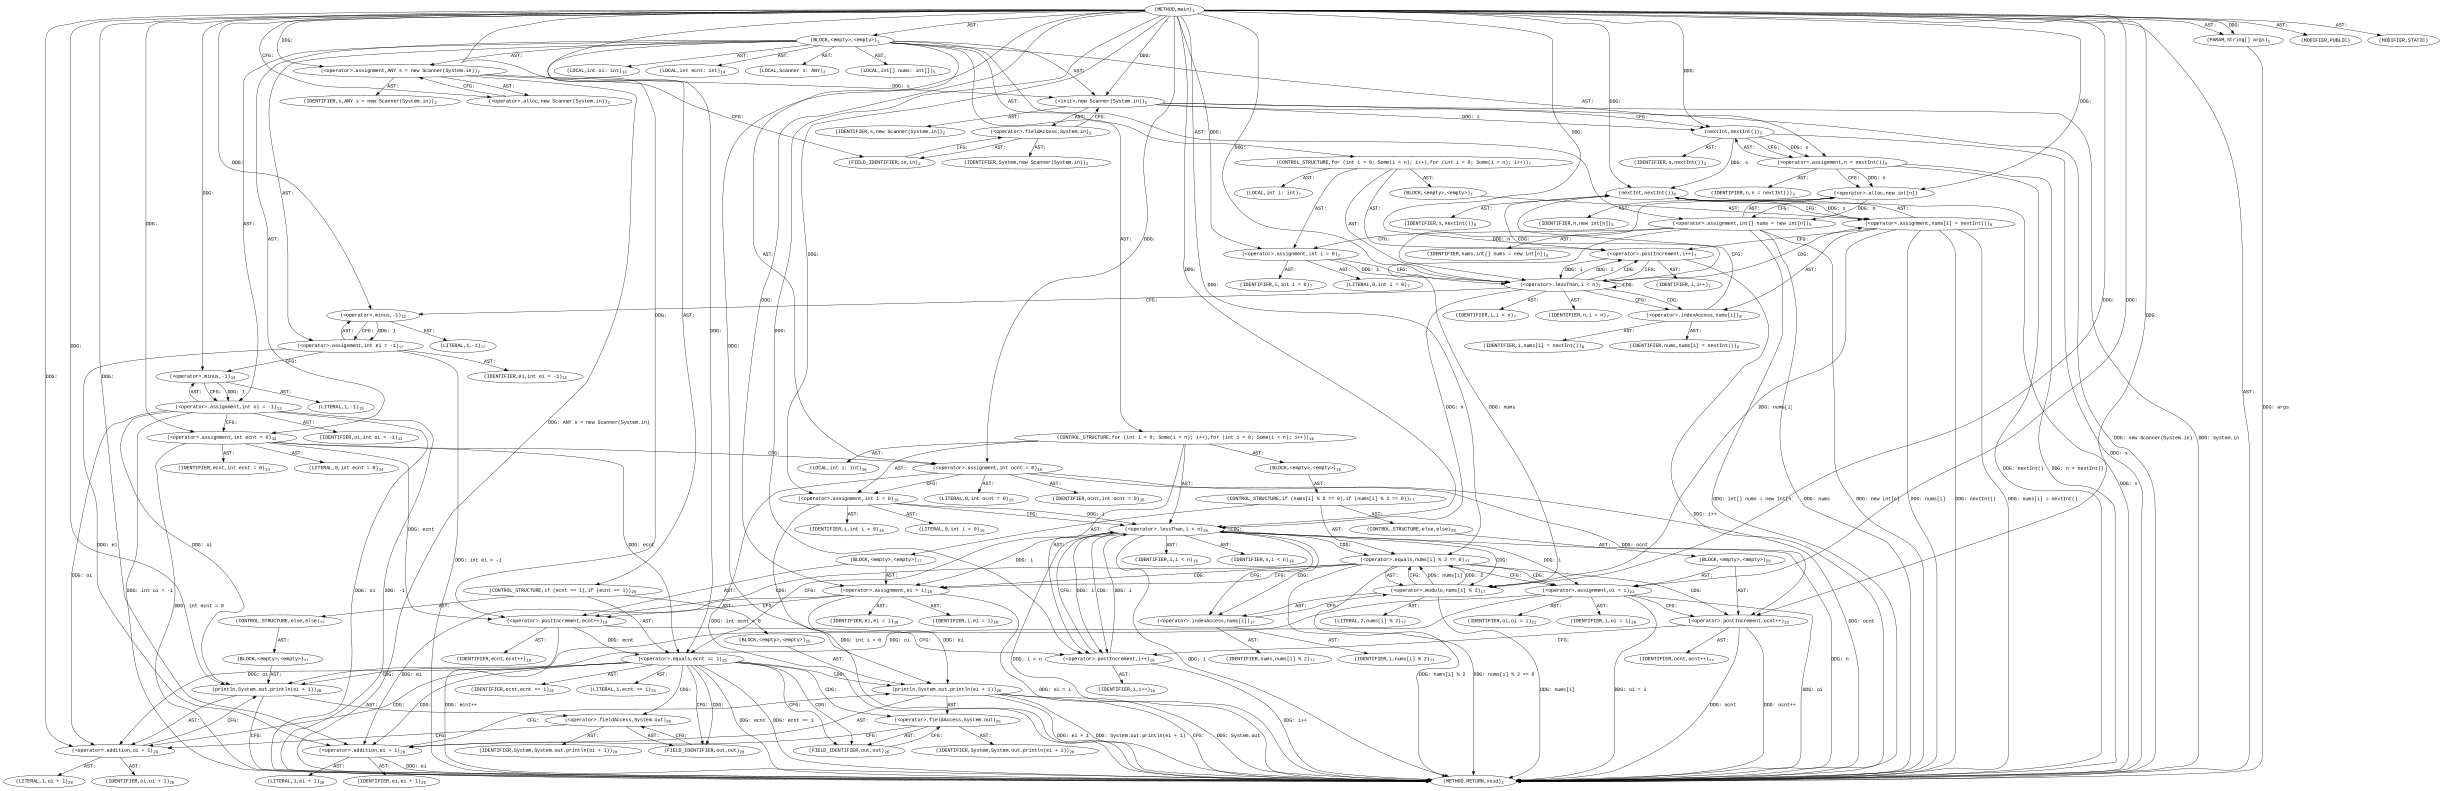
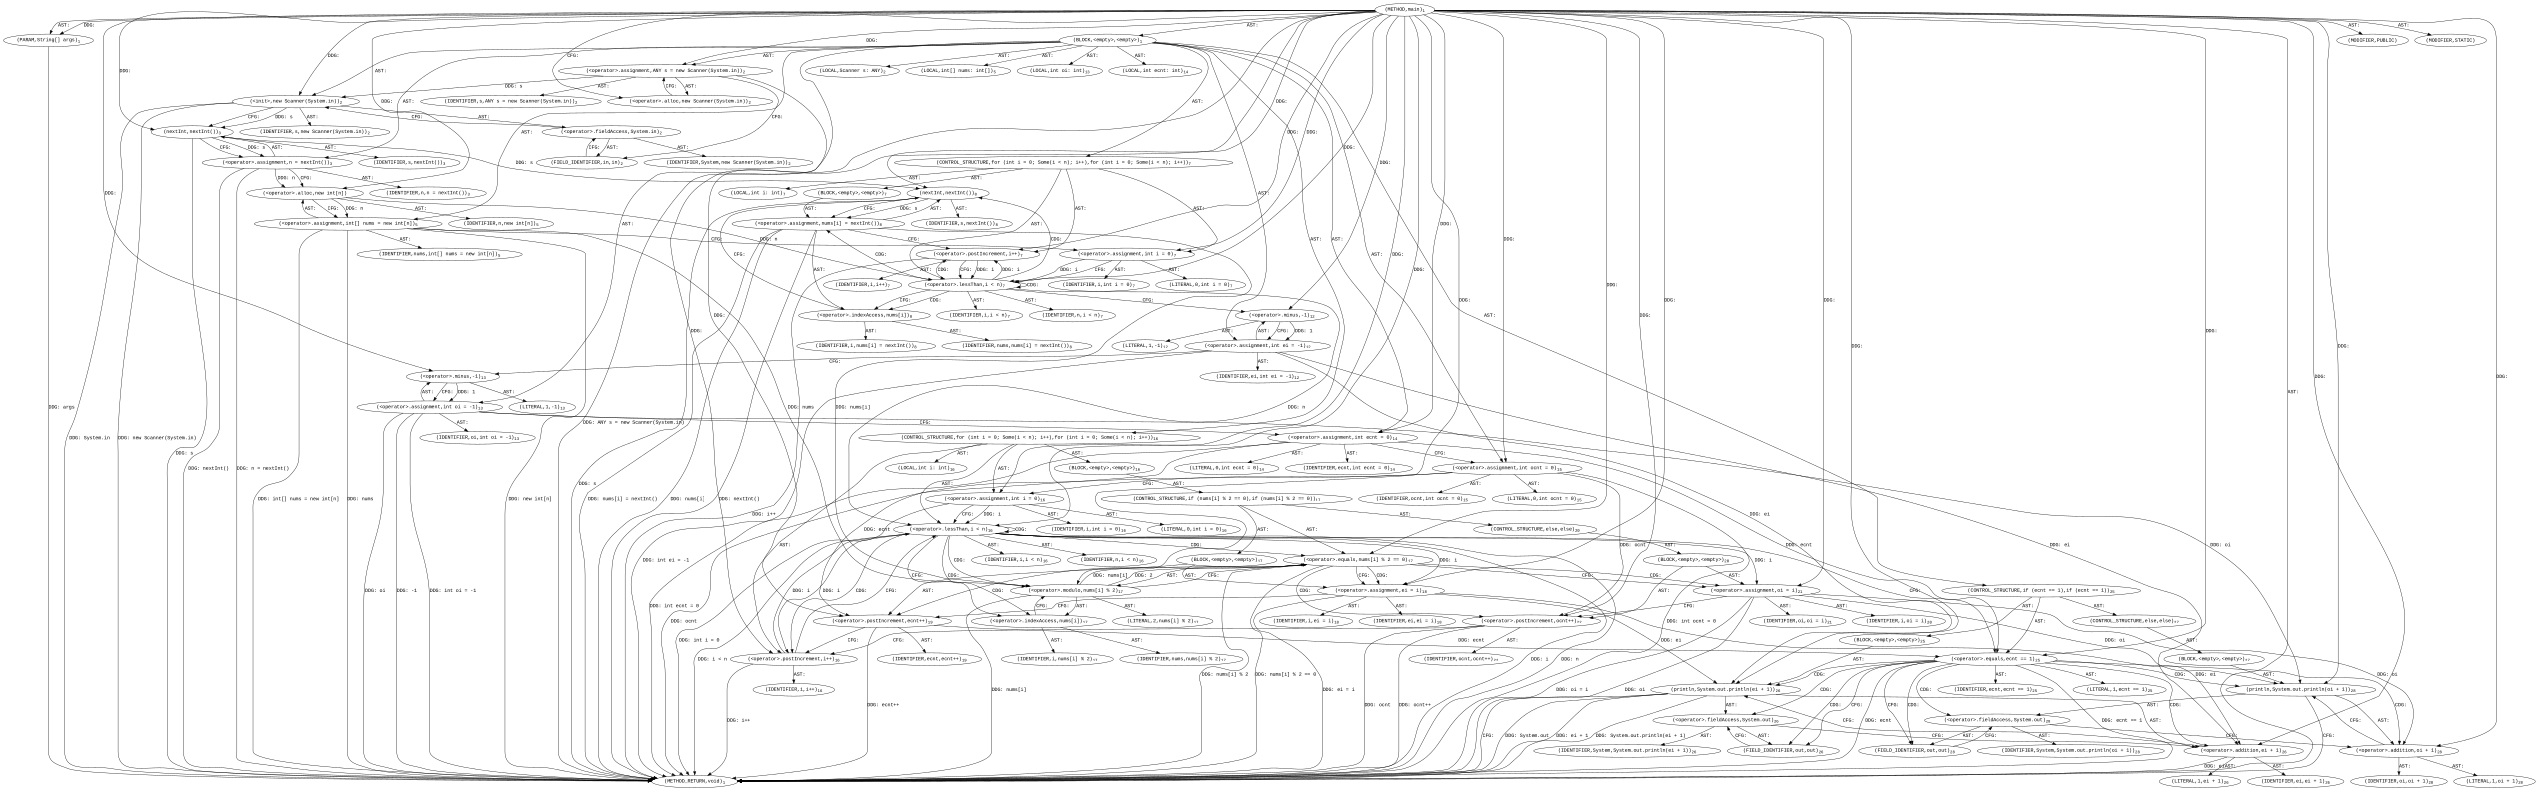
none -> (1735, 510)
(75, 557) -> none
